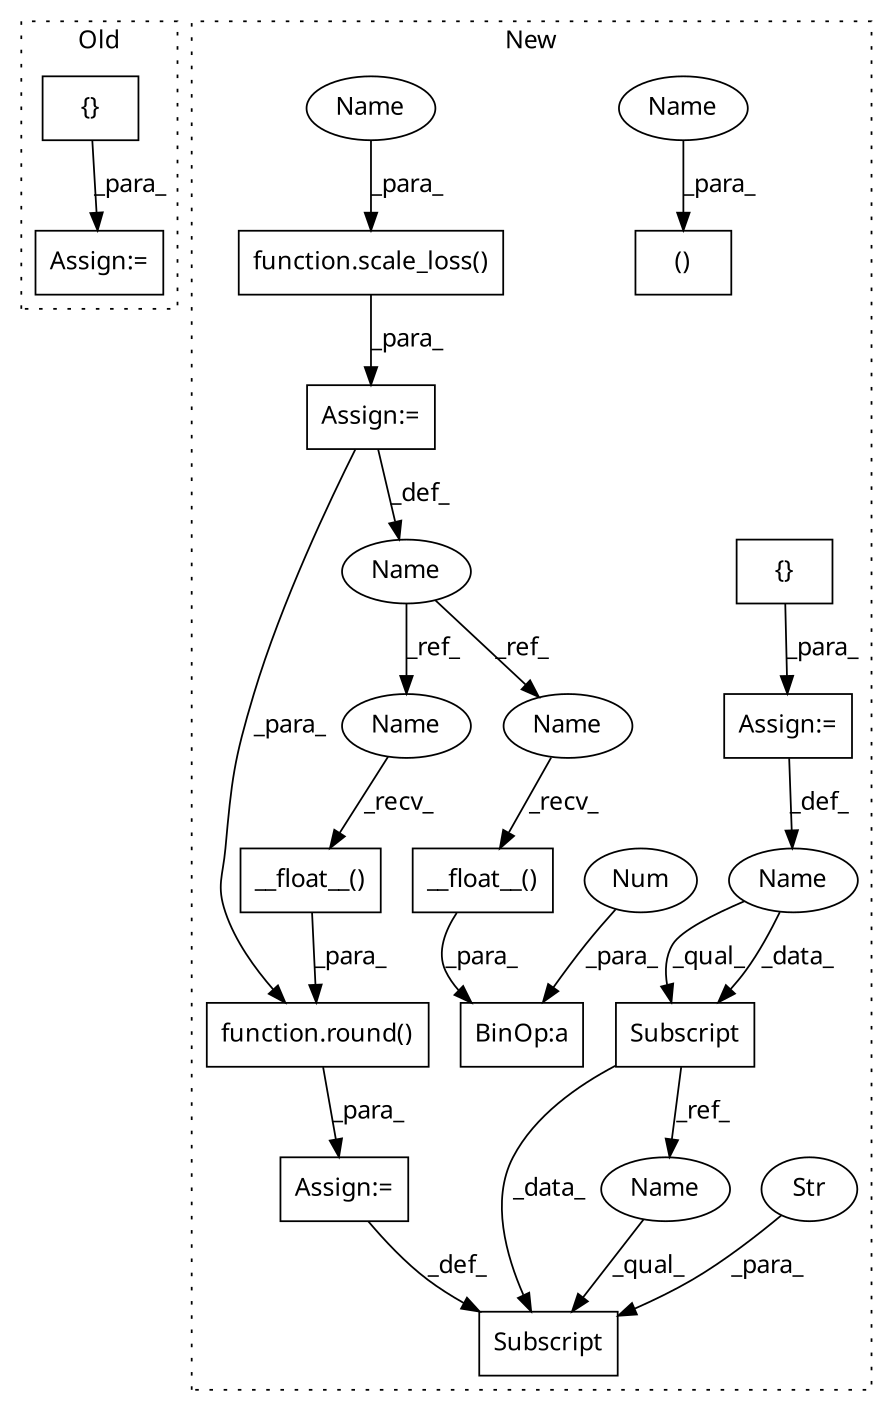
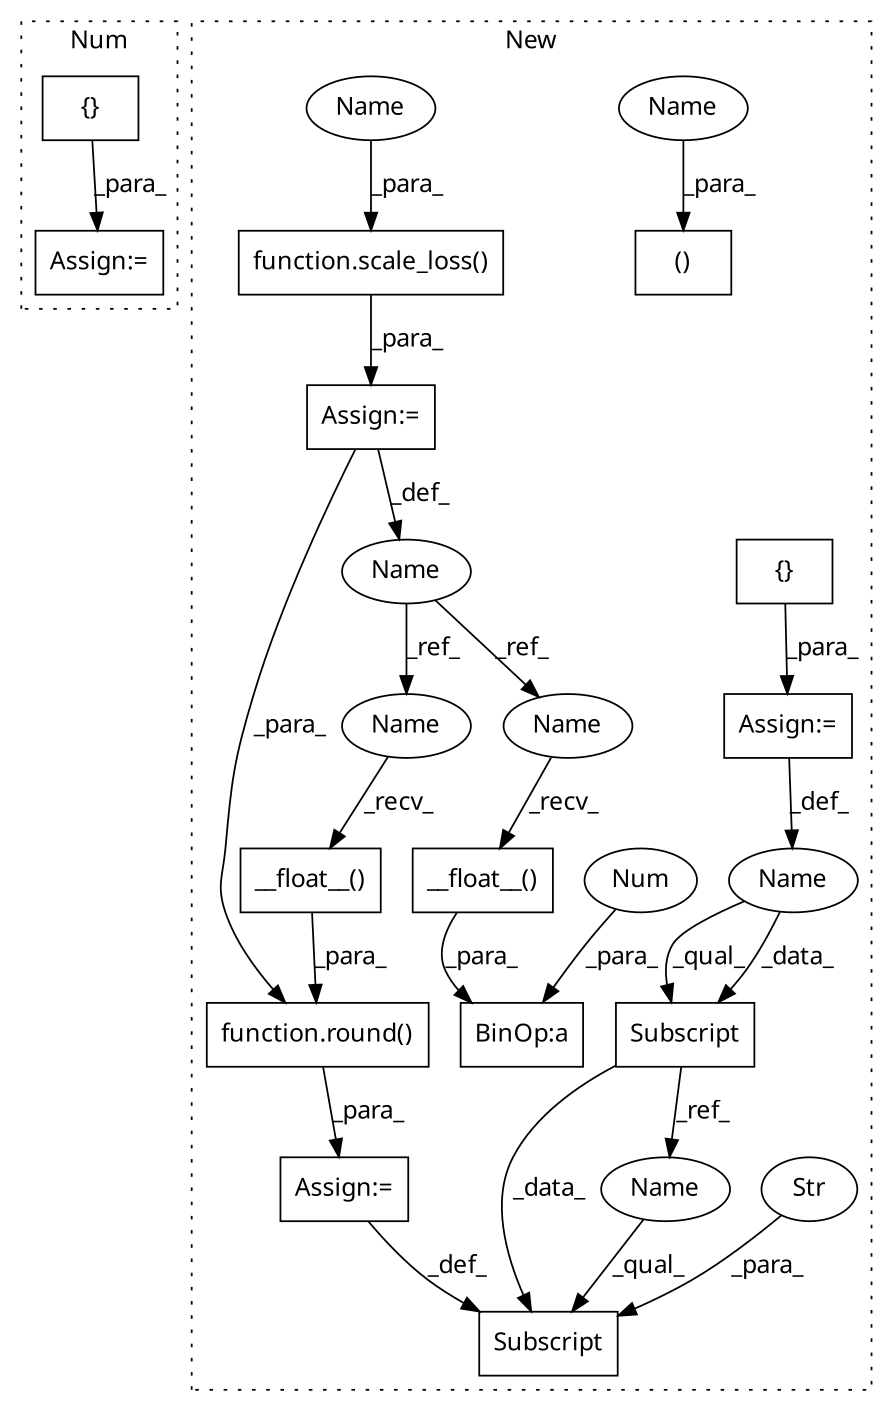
(99, 42) -> (99, 42)
